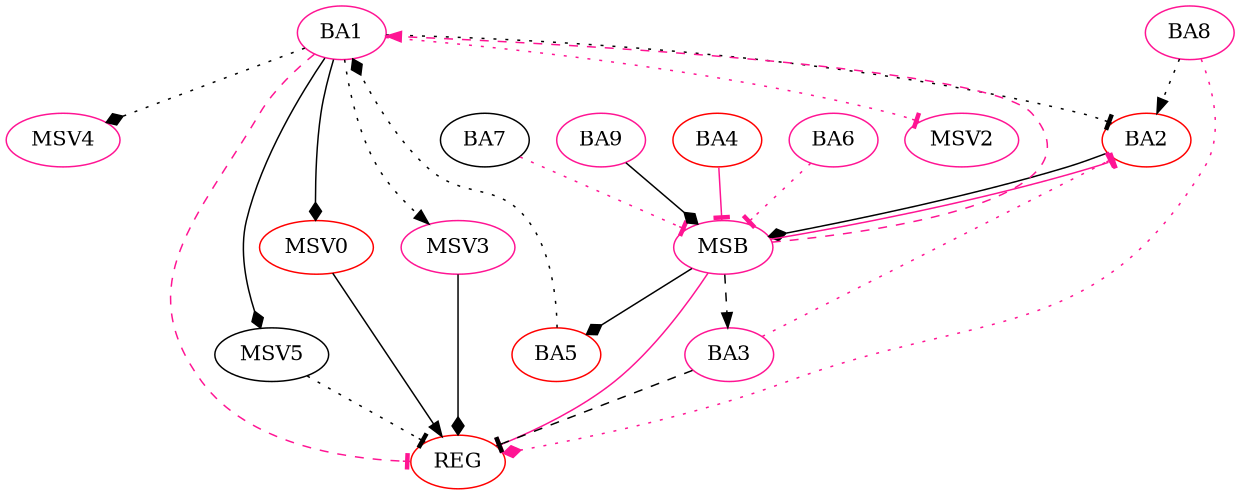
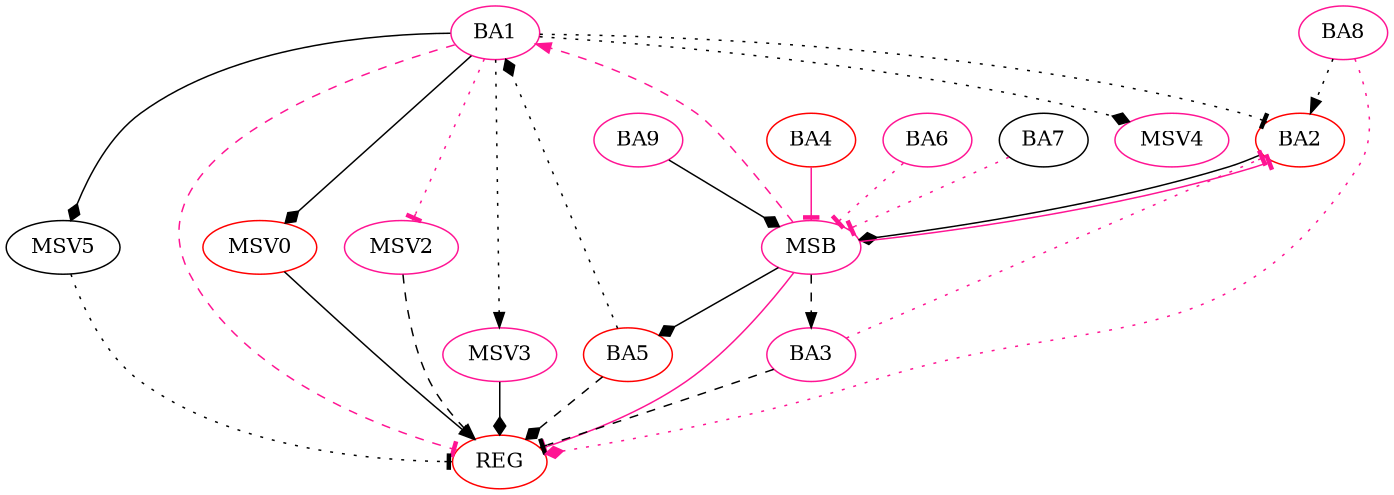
none -> (420, 357)
none -> (571, 402)
